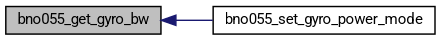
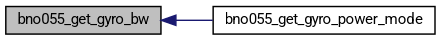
(324, 20) -> (324, 20)
